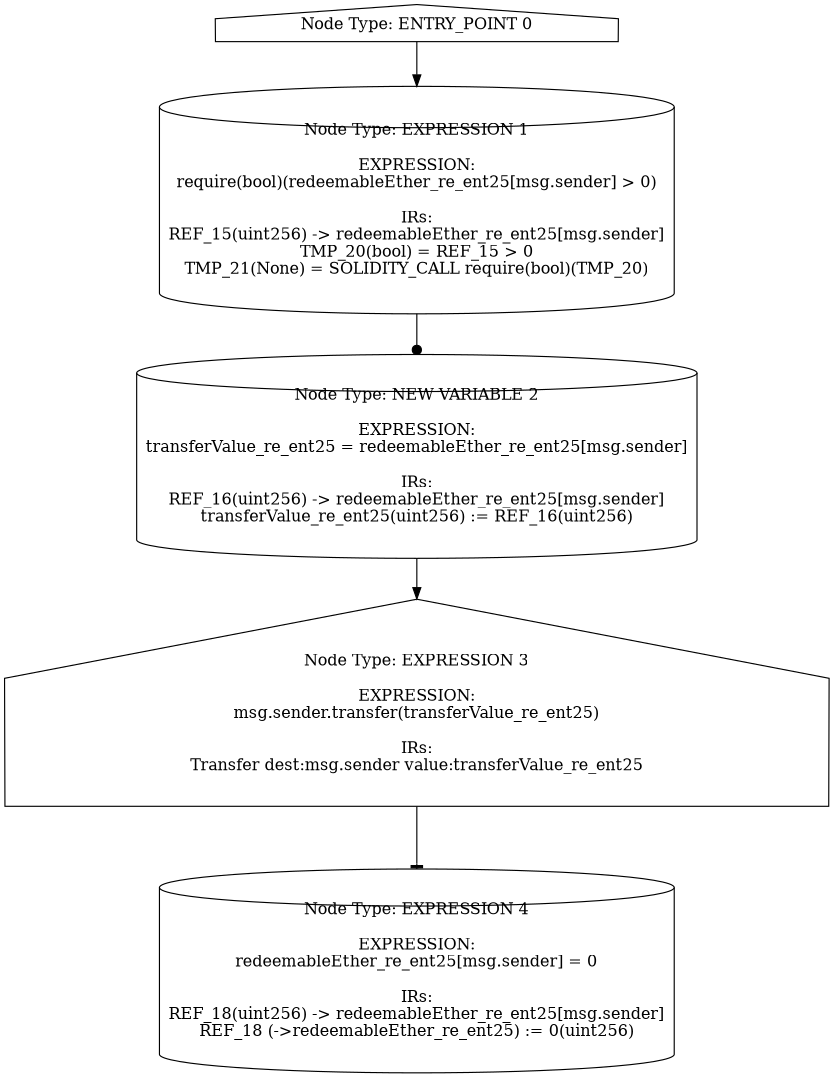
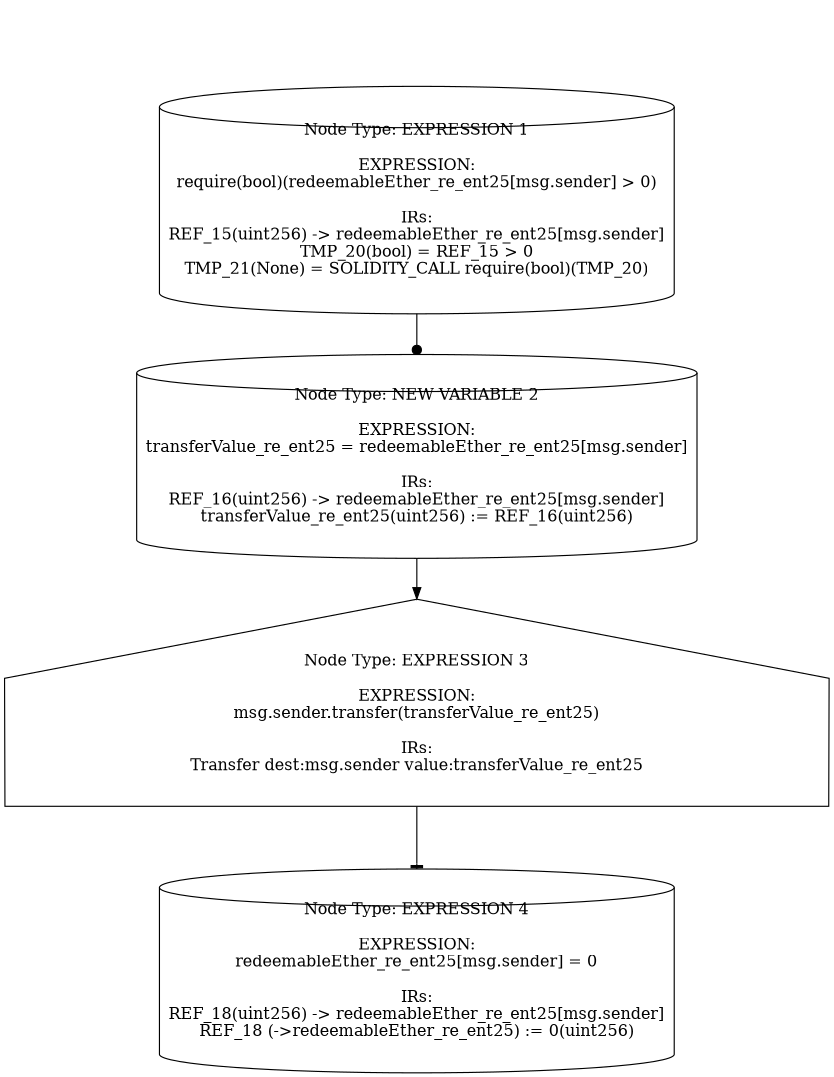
(417, 25) -> none
